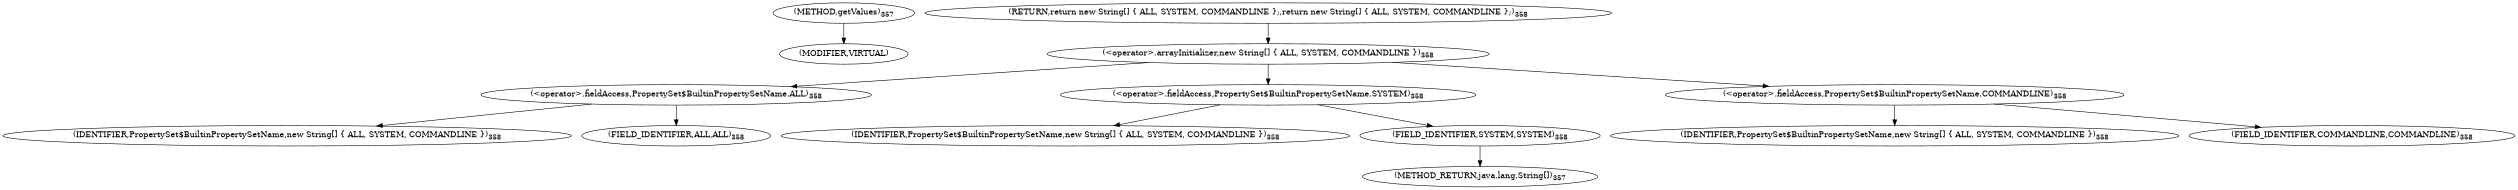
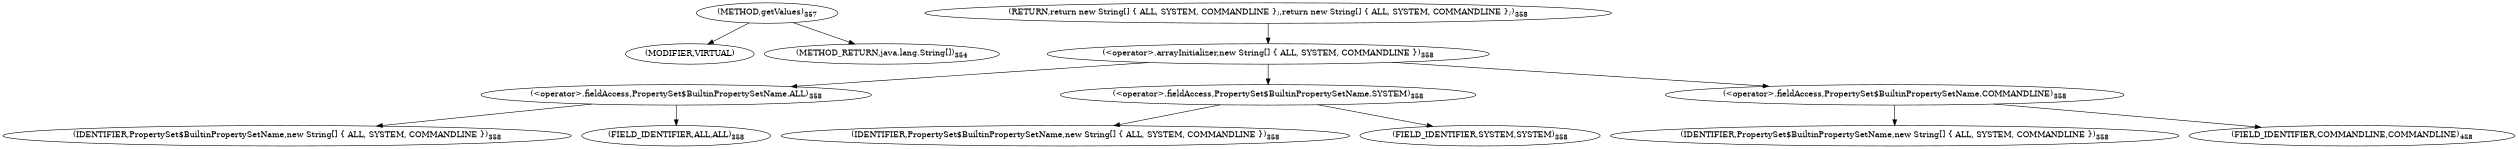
(2466, 135) -> (2466, 135)
(1480, 153) -> (821, 32)
(1559, 176) -> (961, 53)
